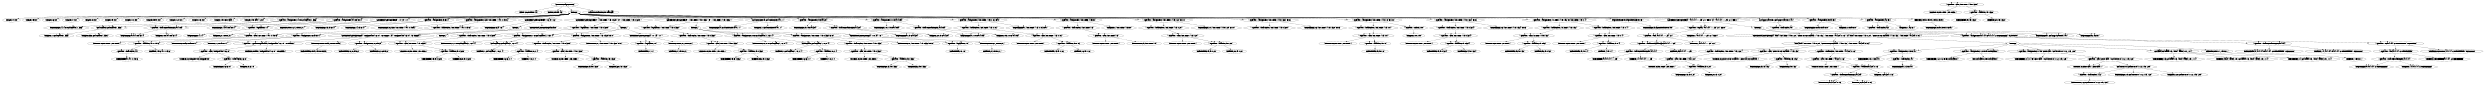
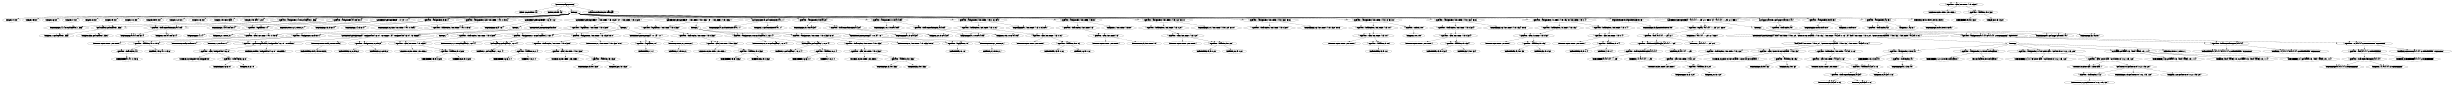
(1996, 20) -> (1995, 20)
(2354, 59) -> none
